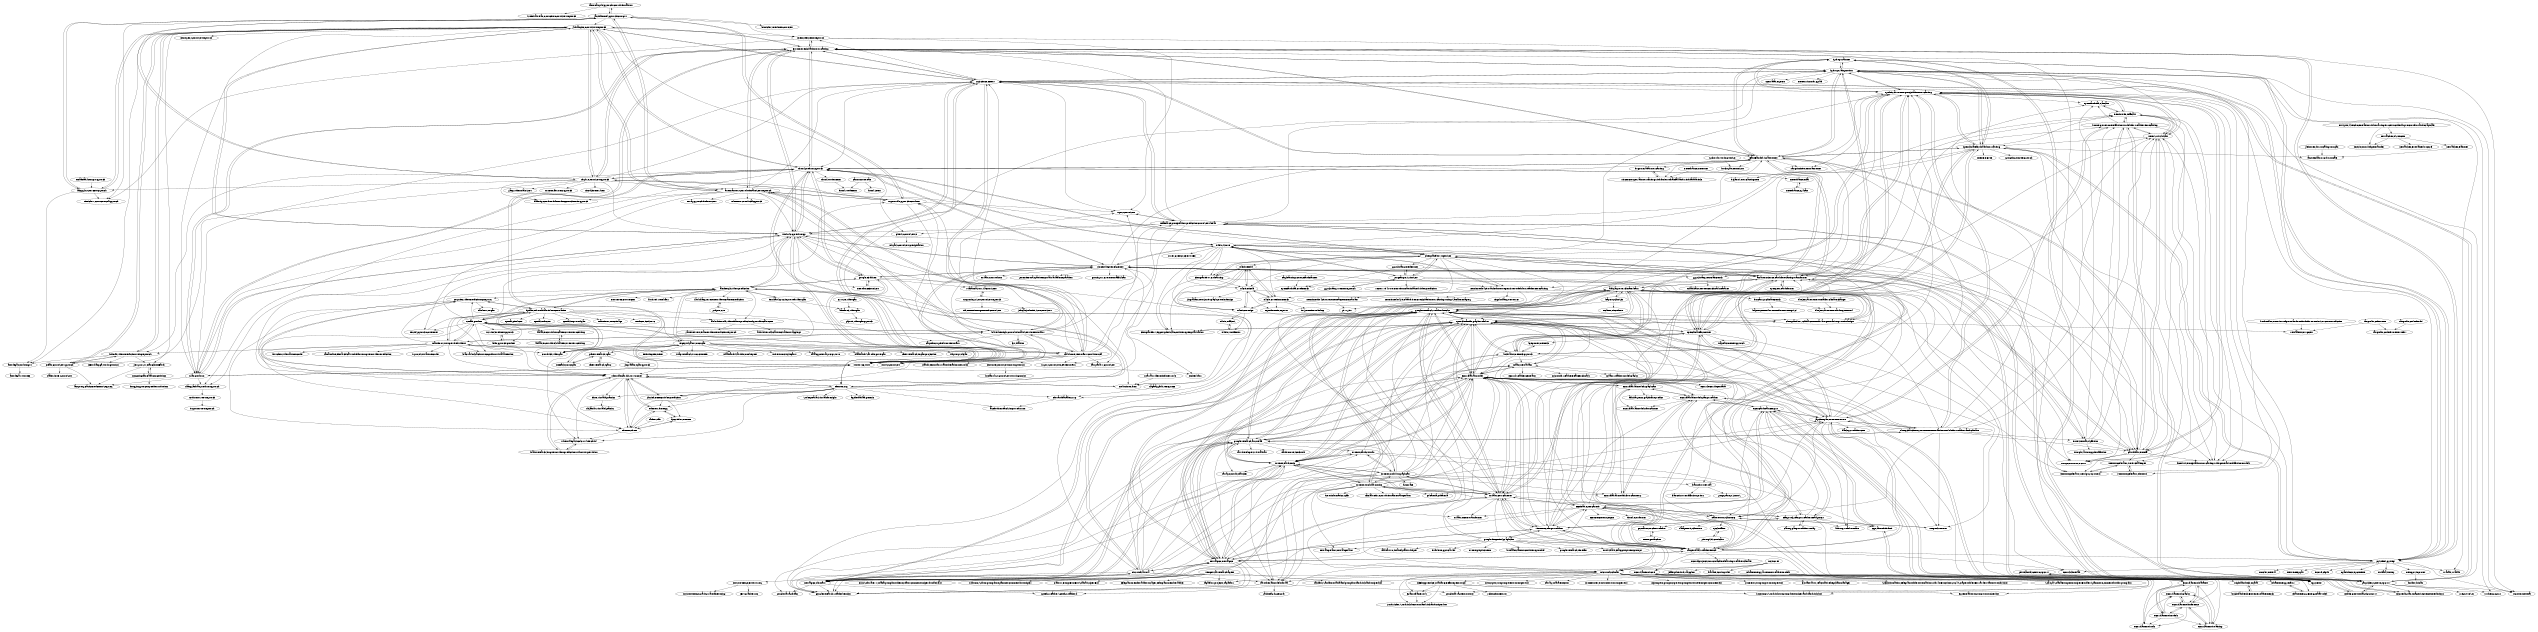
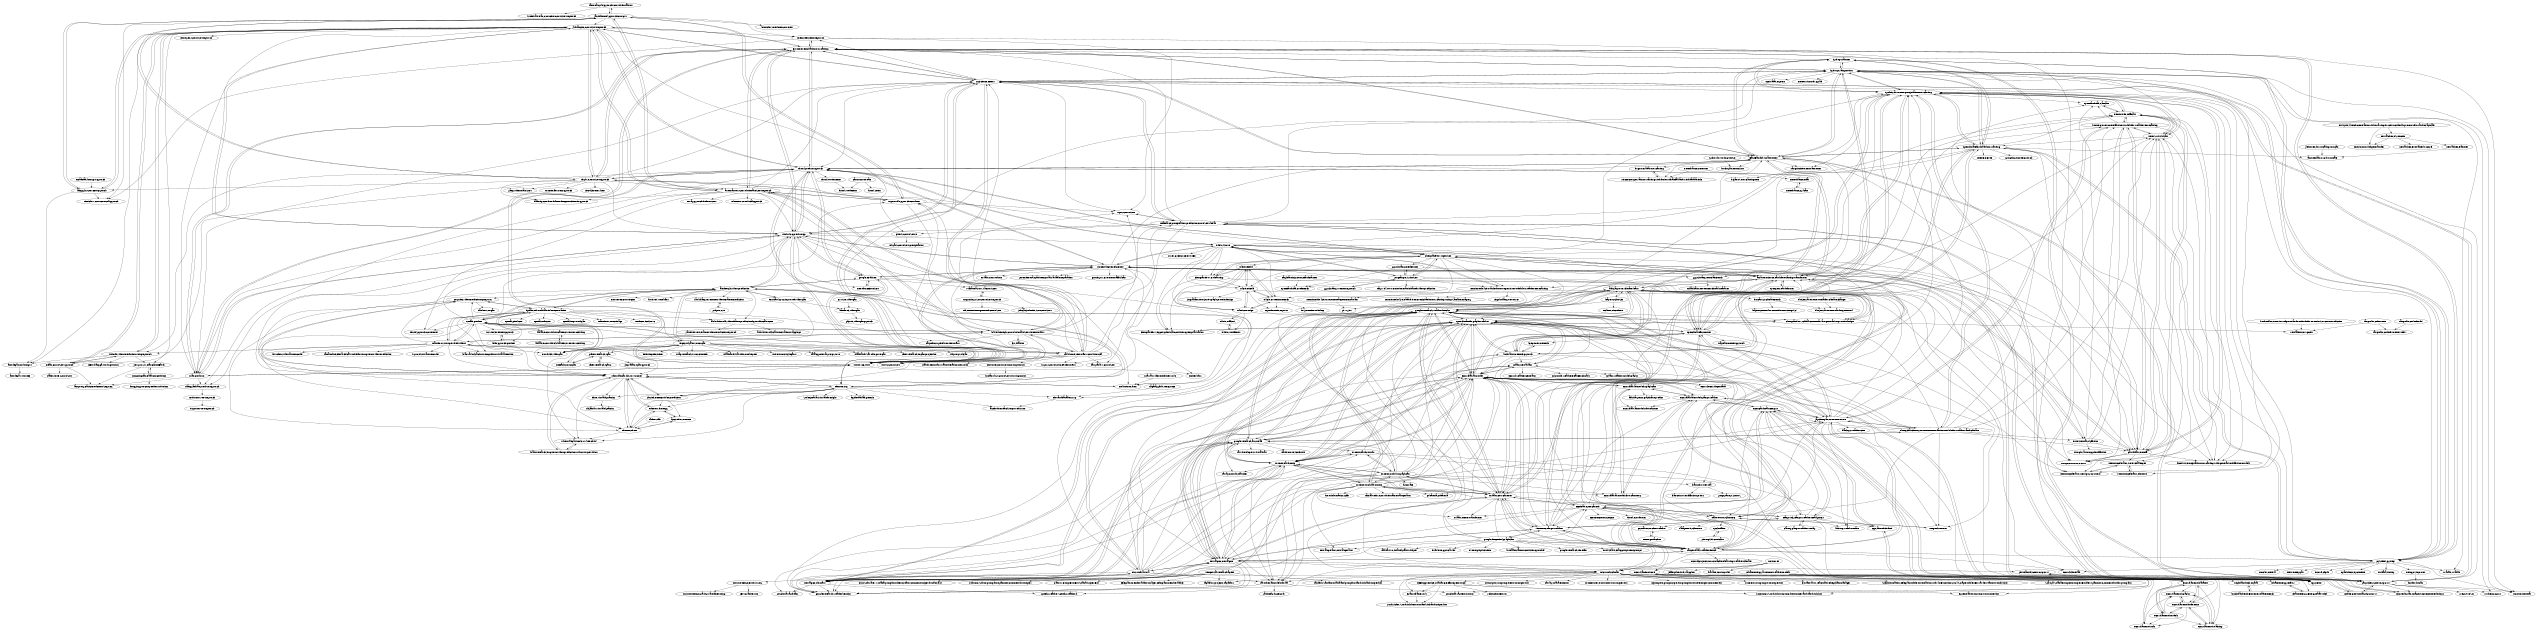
none -> (2173, 272)
(1406, 289) -> (1406, 289)
(1277, 330) -> (1625, 567)
